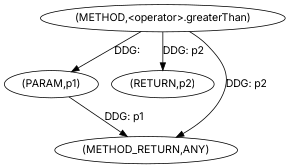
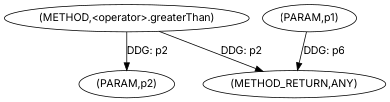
(110, 50) -> none
(163, 84) -> (127, 84)
(124, 117) -> (324, 51)
